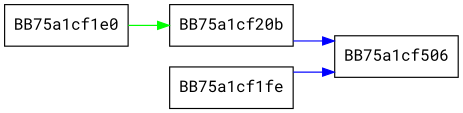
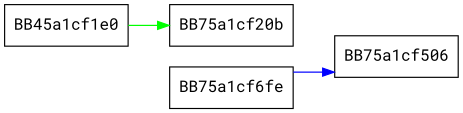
(66, 25) -> (66, 25)
(308, 41) -> none
(231, 88) -> (231, 88)
